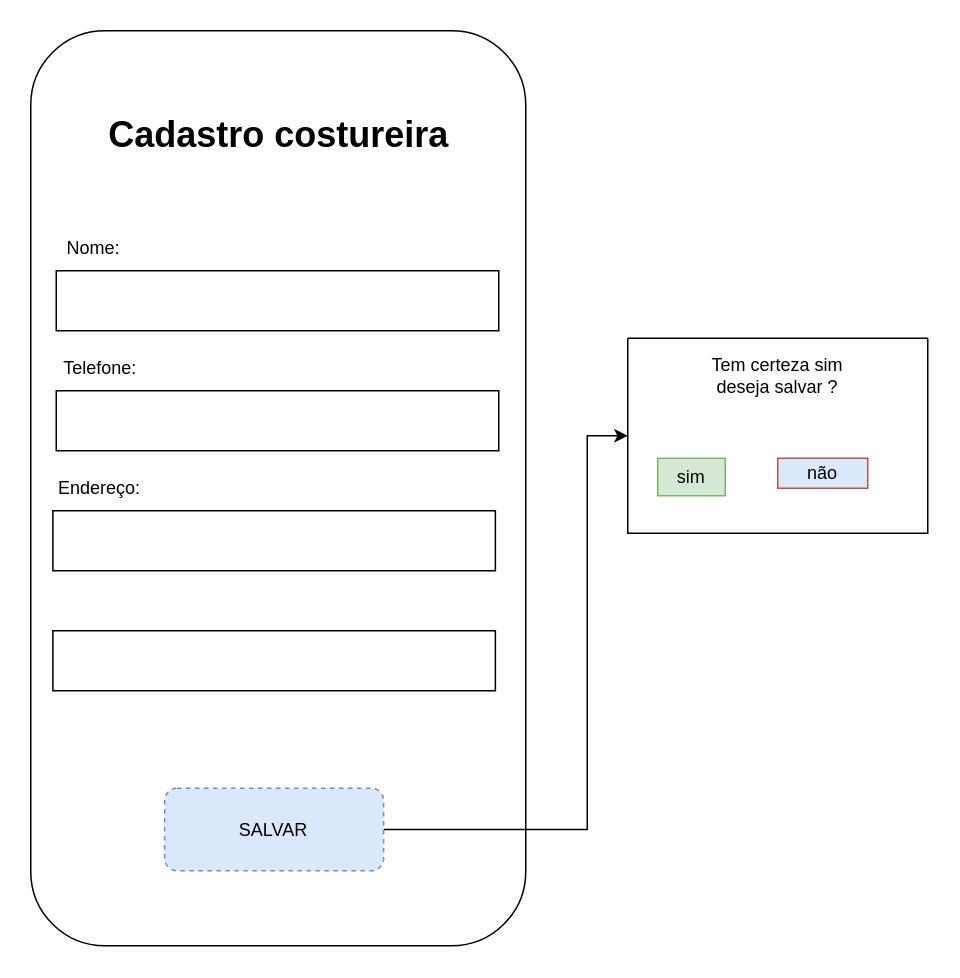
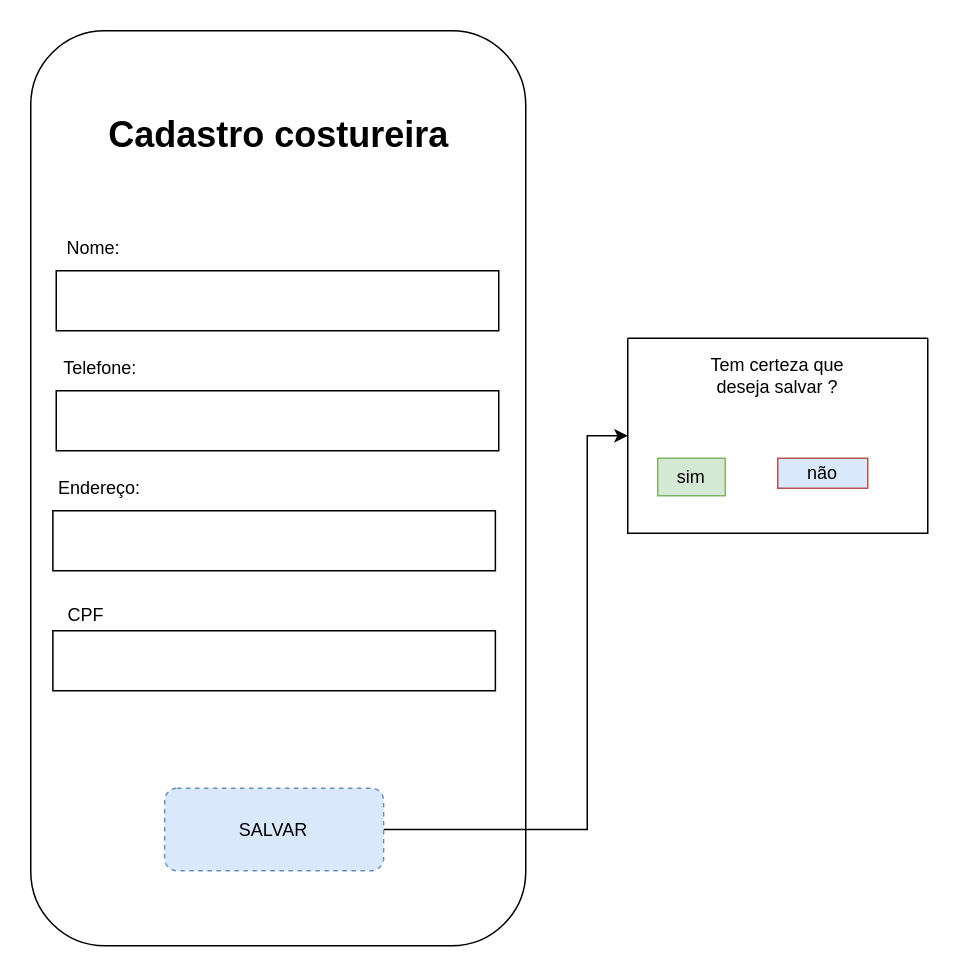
(778, 376) -> (778, 376)
none -> (86, 616)
